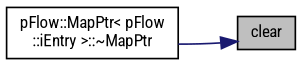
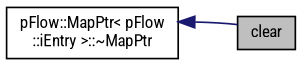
(200, 44) -> (216, 23)
